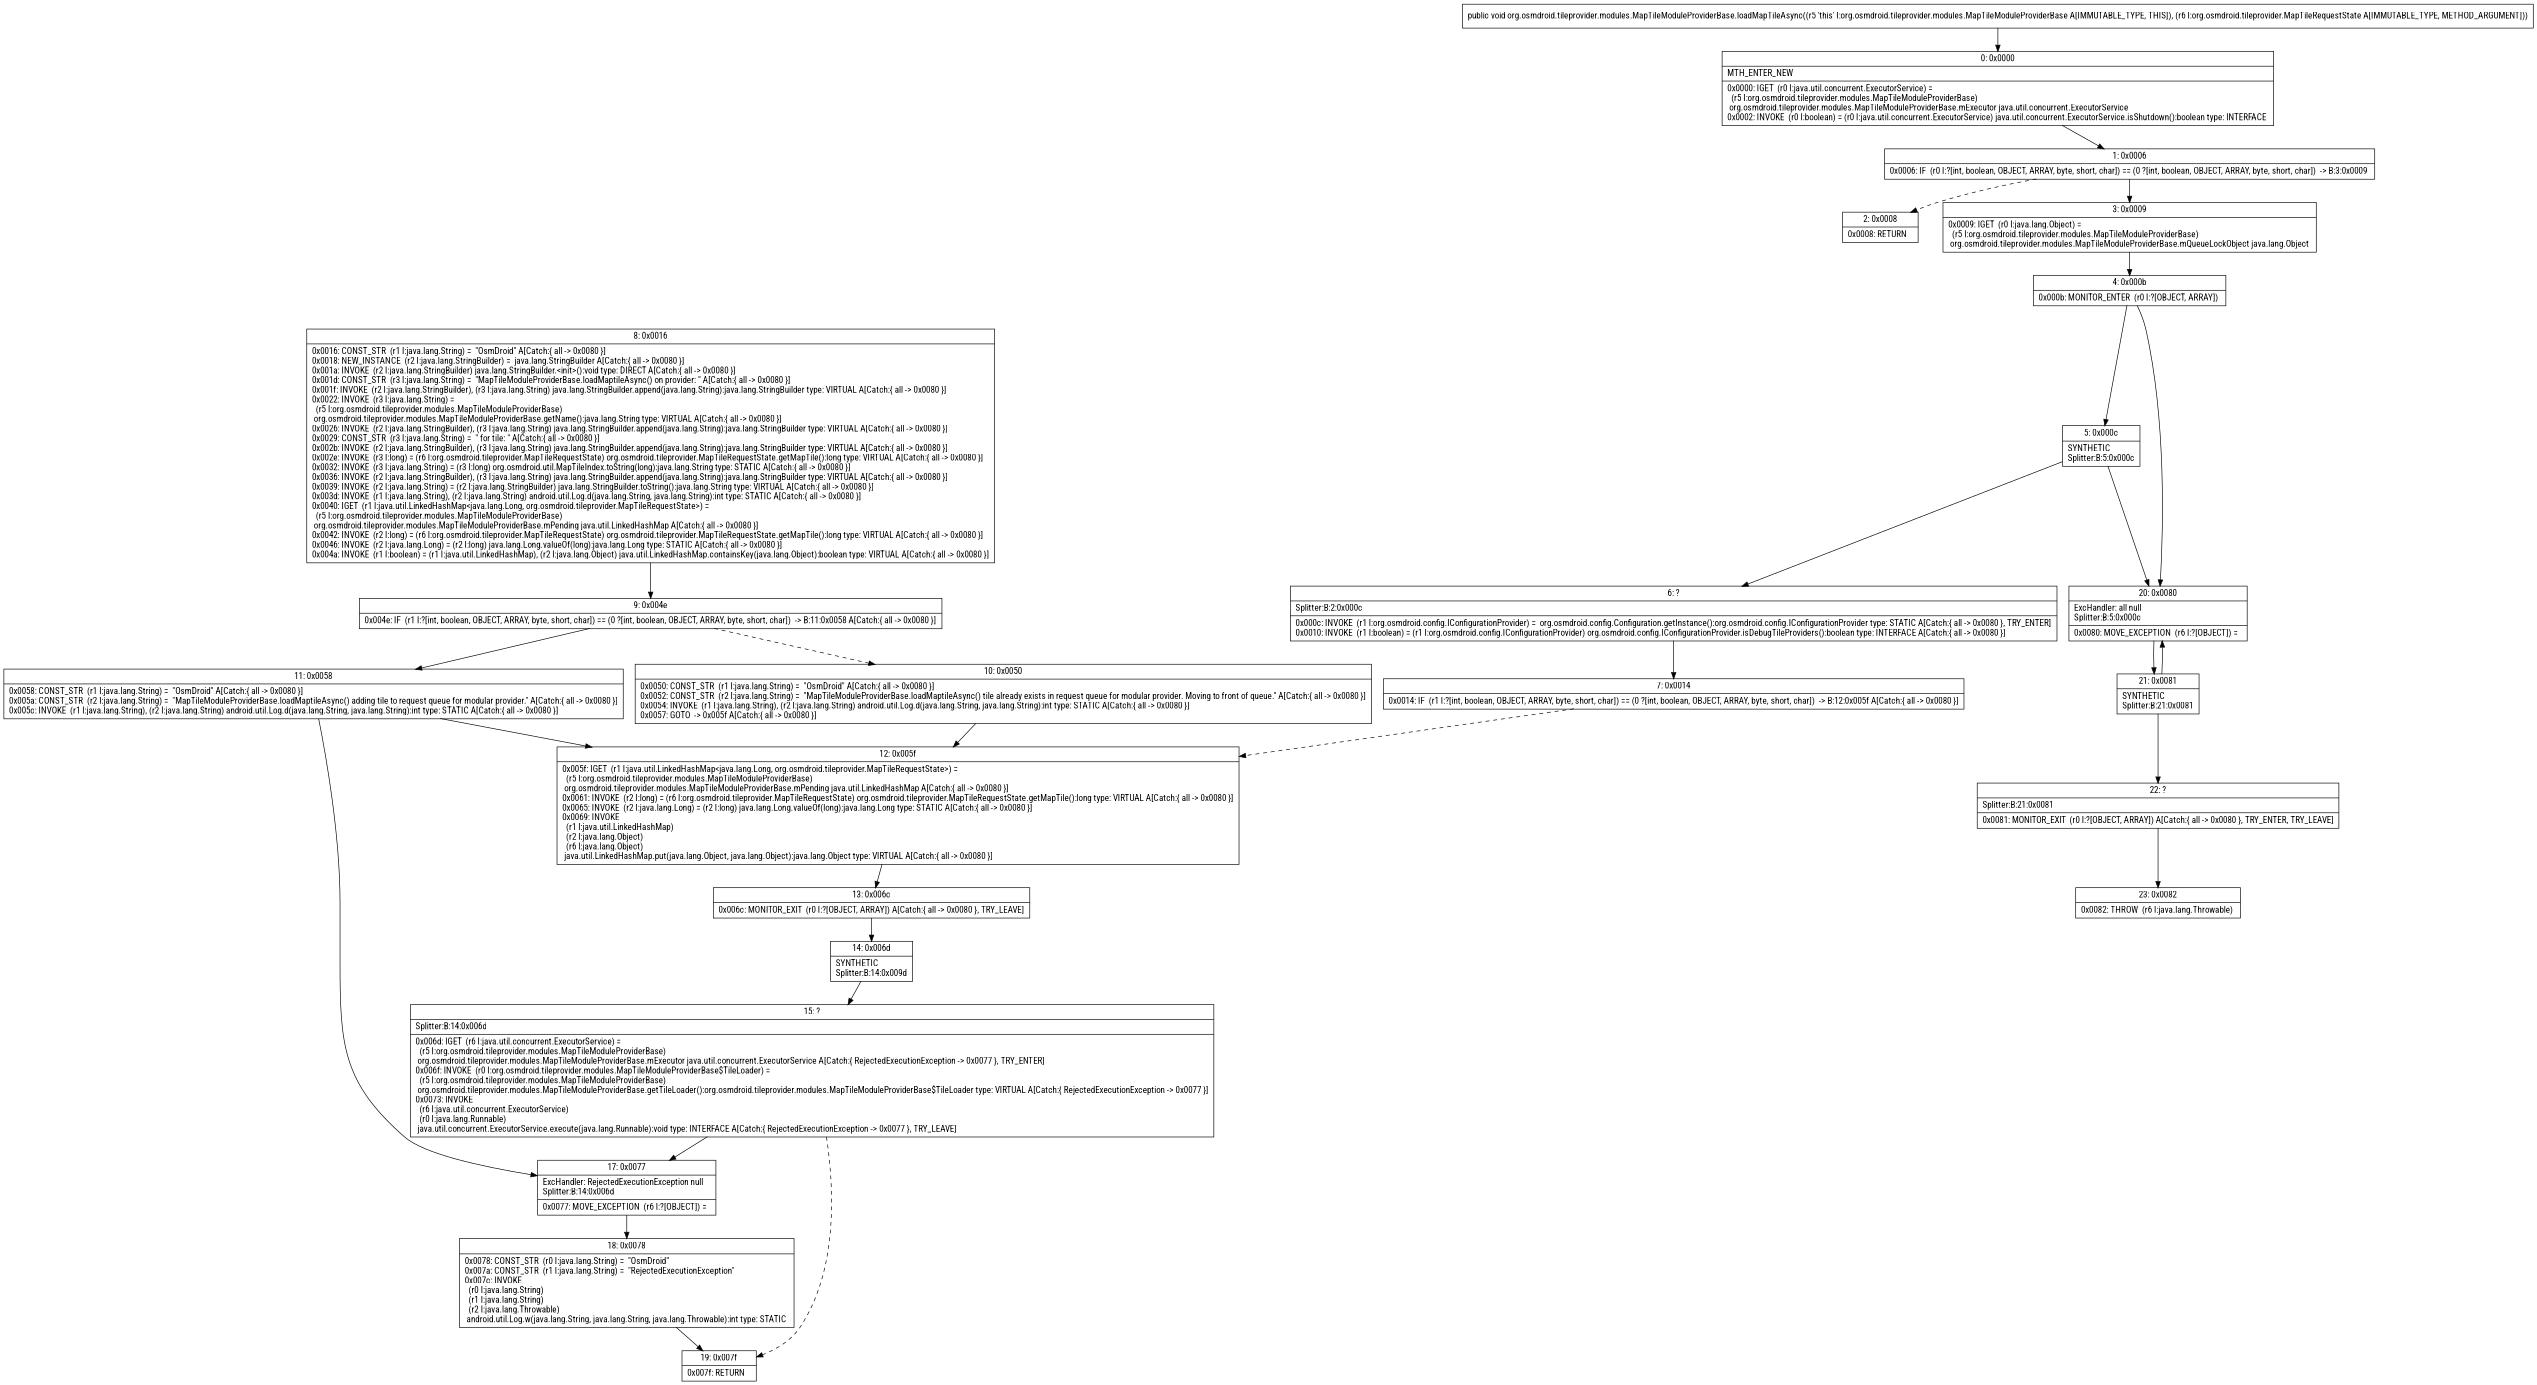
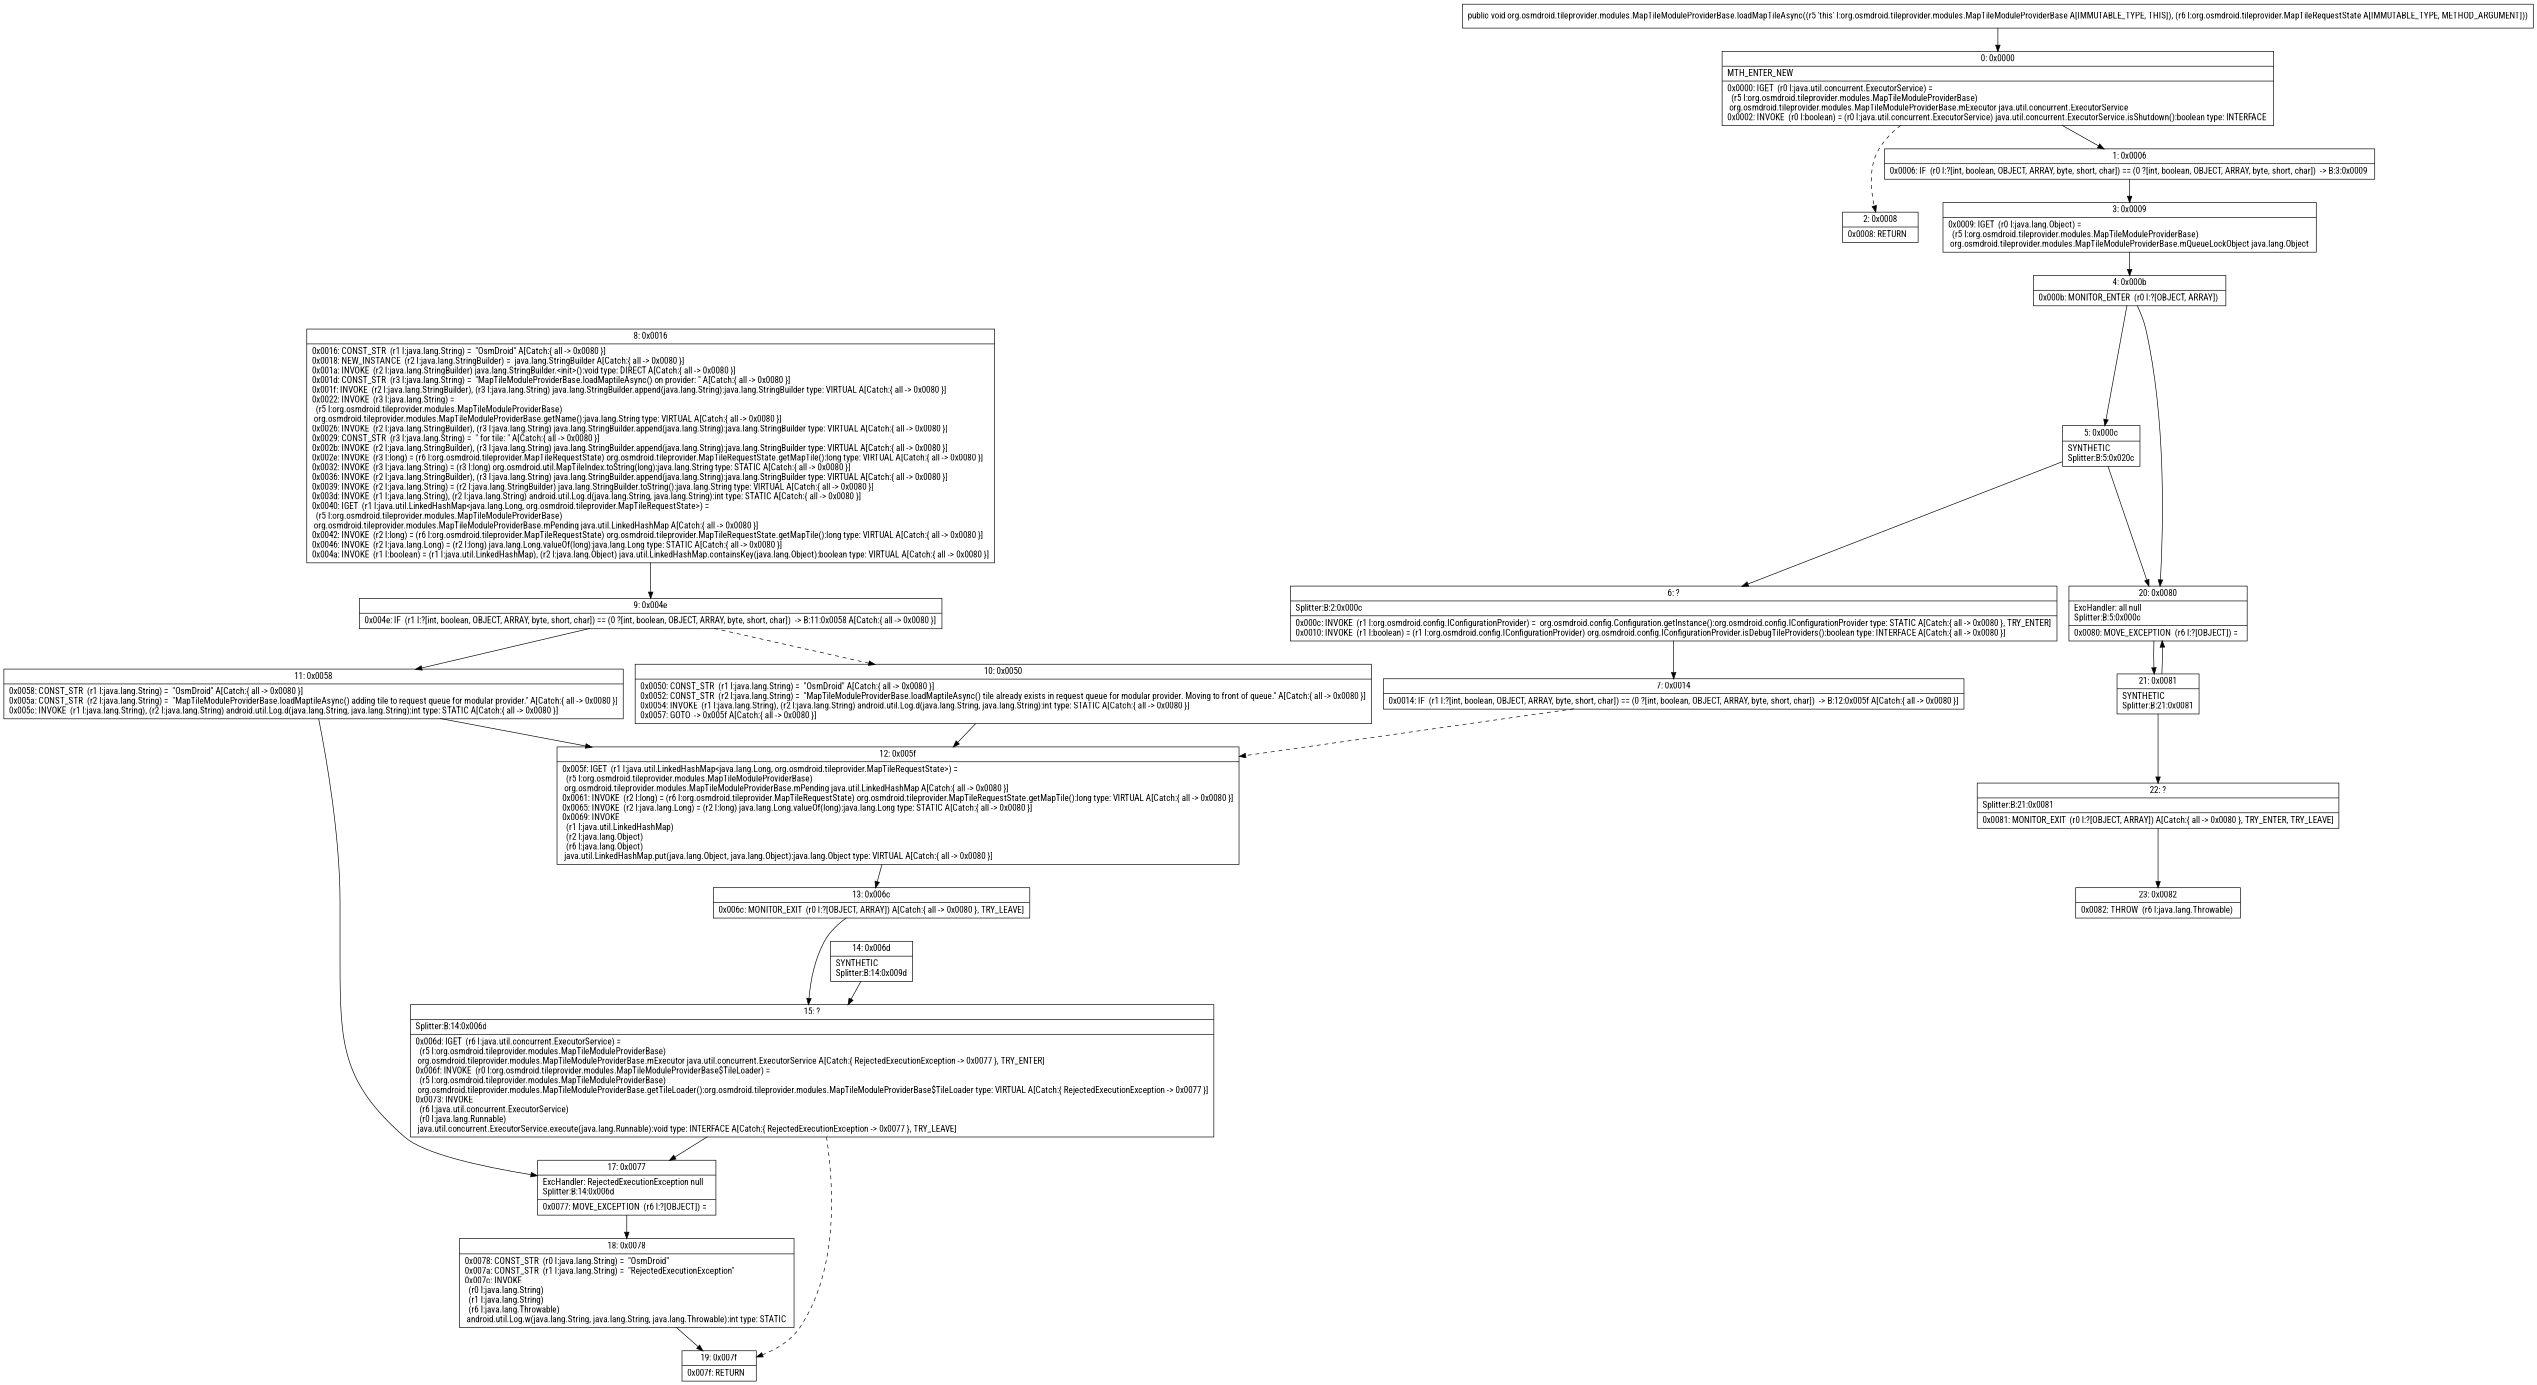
(1976, 192) -> (1874, 161)
(2101, 458) -> (2101, 458)
(872, 926) -> (819, 954)
(512, 1310) -> (512, 1310)
